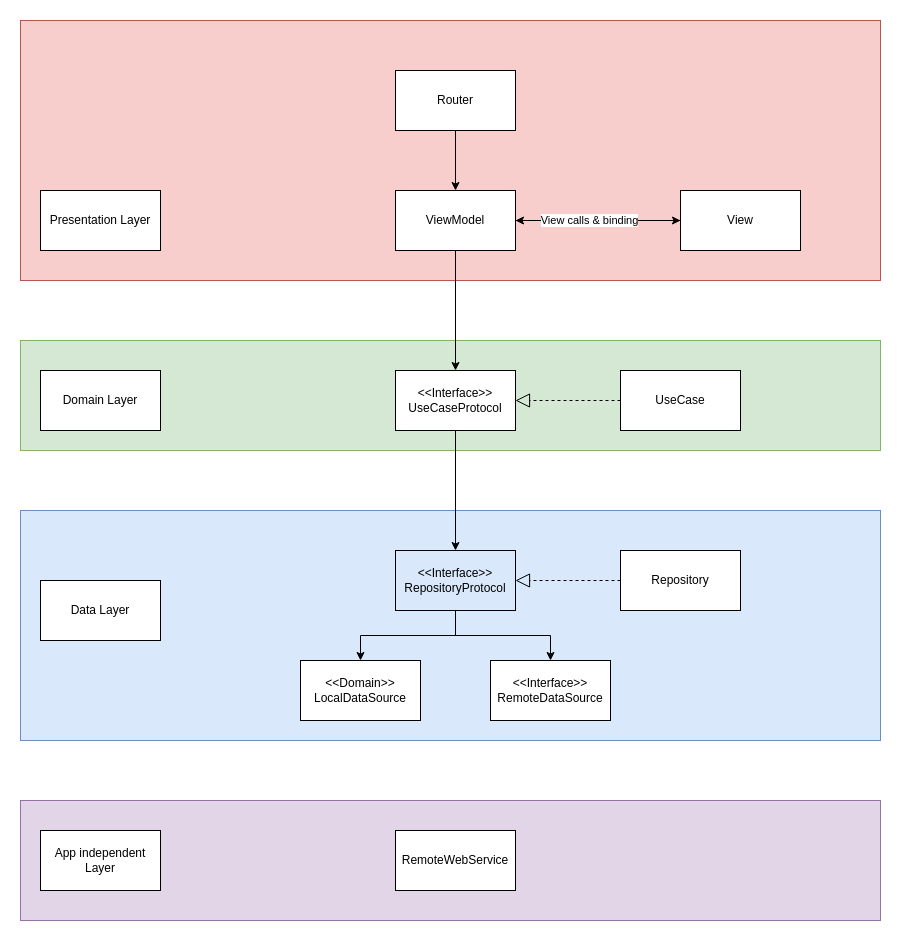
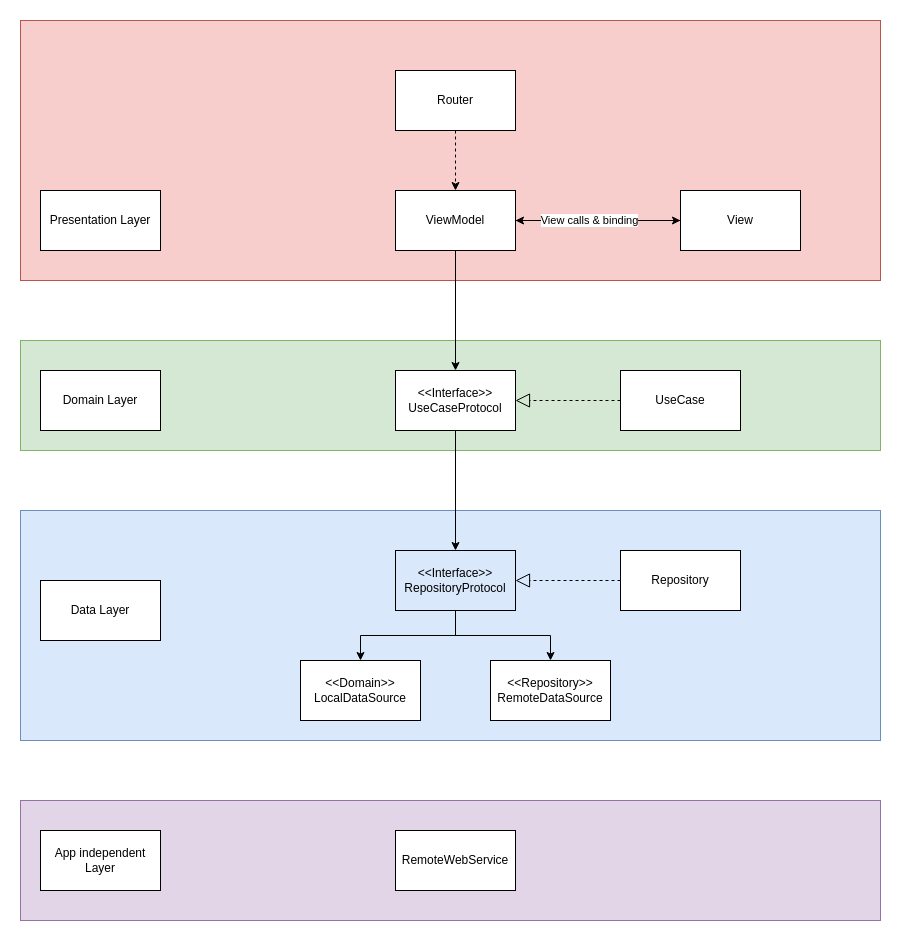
(456, 158) -> (456, 158)
(551, 691) -> (551, 691)
